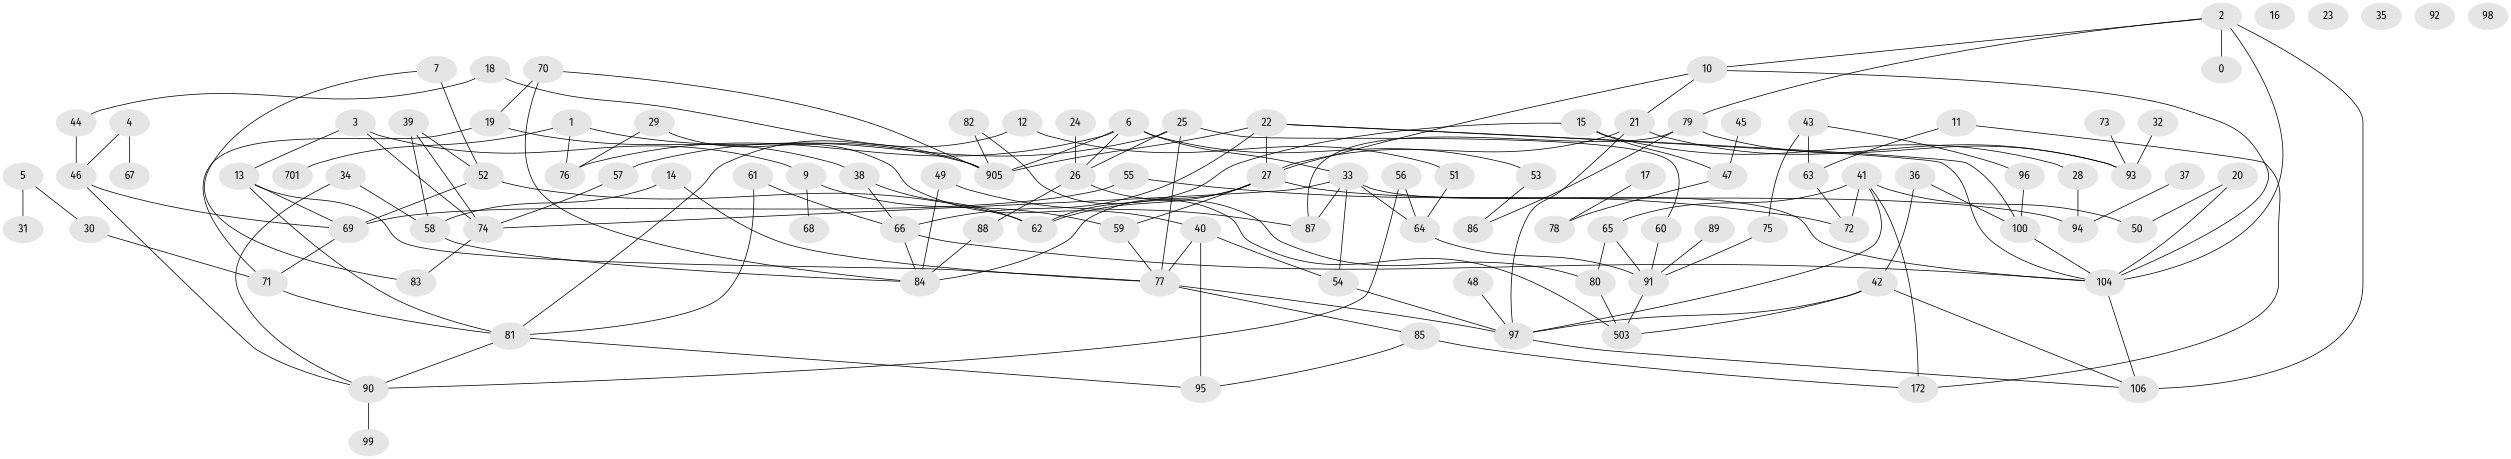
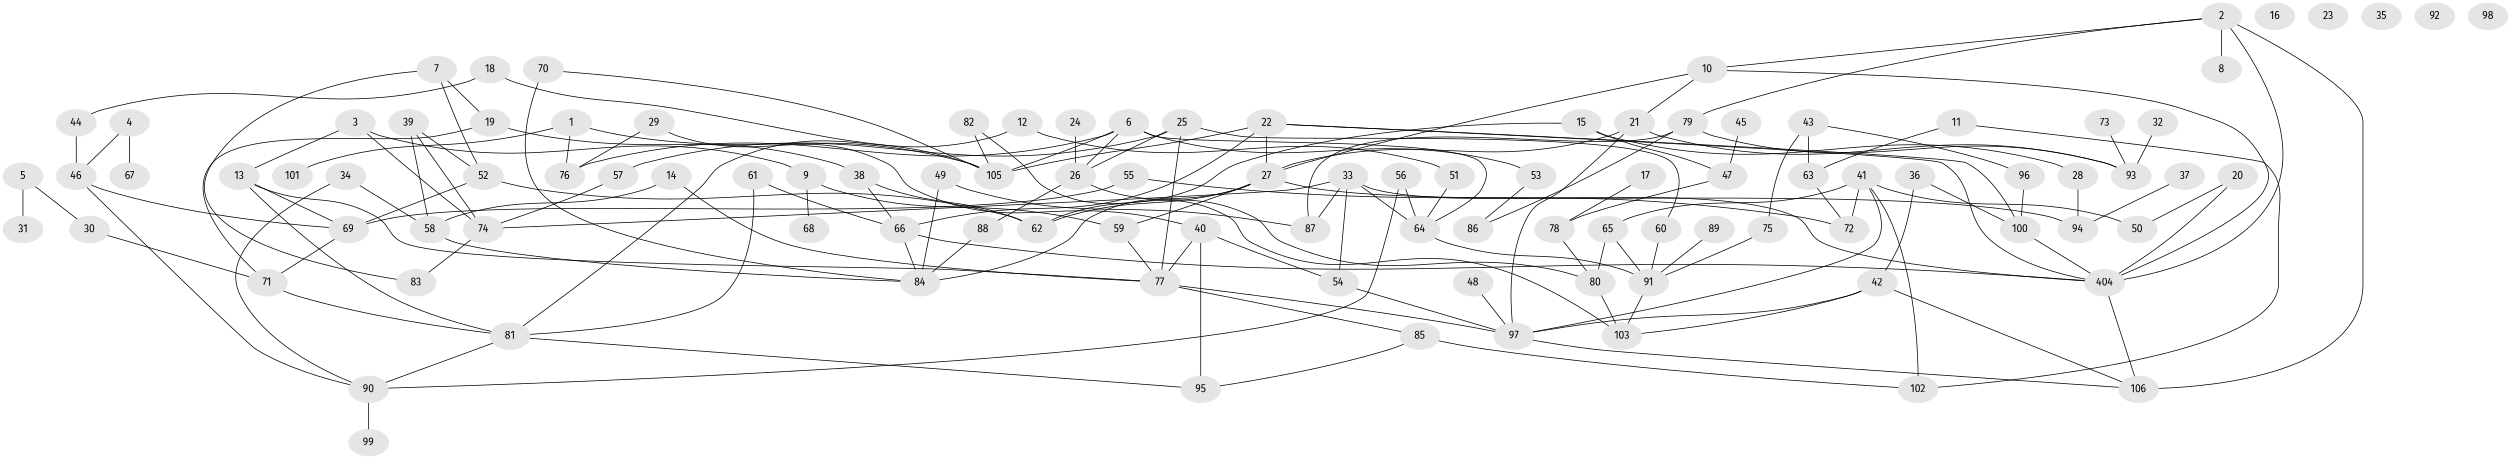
(2222, 70) -> (2222, 70)
(517, 96) -> (463, 96)
(1274, 159) -> (1345, 144)
(292, 176) -> (292, 176)
(994, 176) -> (994, 176)
none -> (1573, 254)
(2105, 283) -> (2105, 283)
(1622, 336) -> (1622, 336)
(1918, 389) -> (1918, 389)
